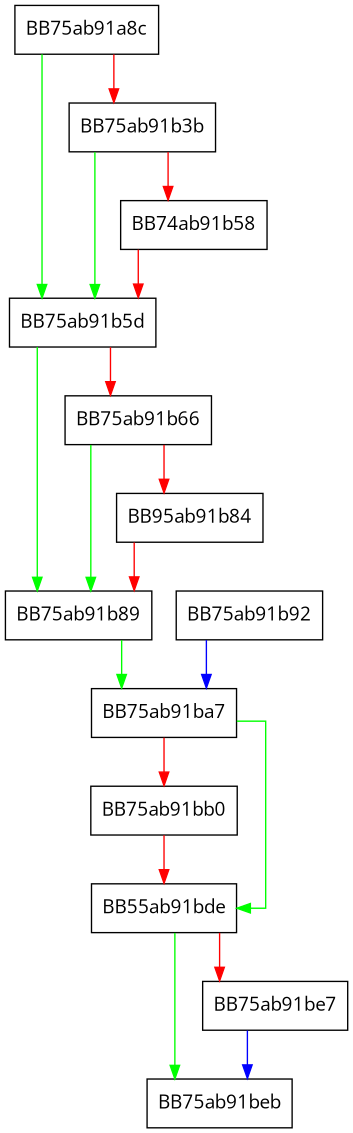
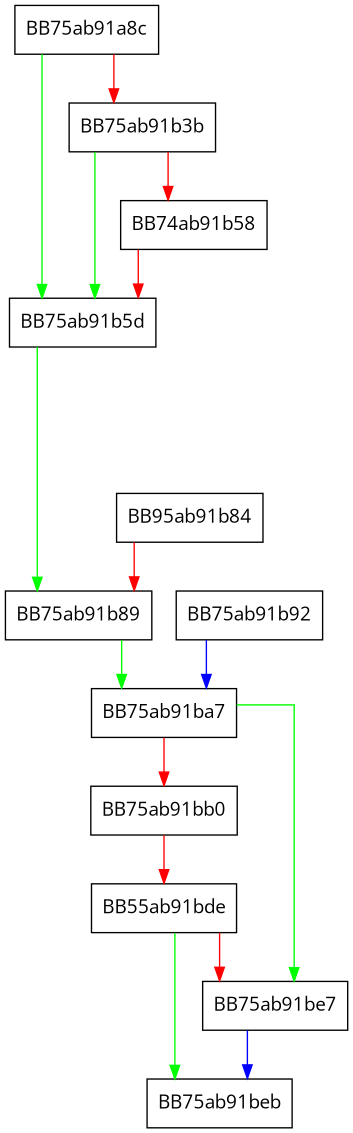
(138, 420) -> none
(266, 808) -> (294, 808)
